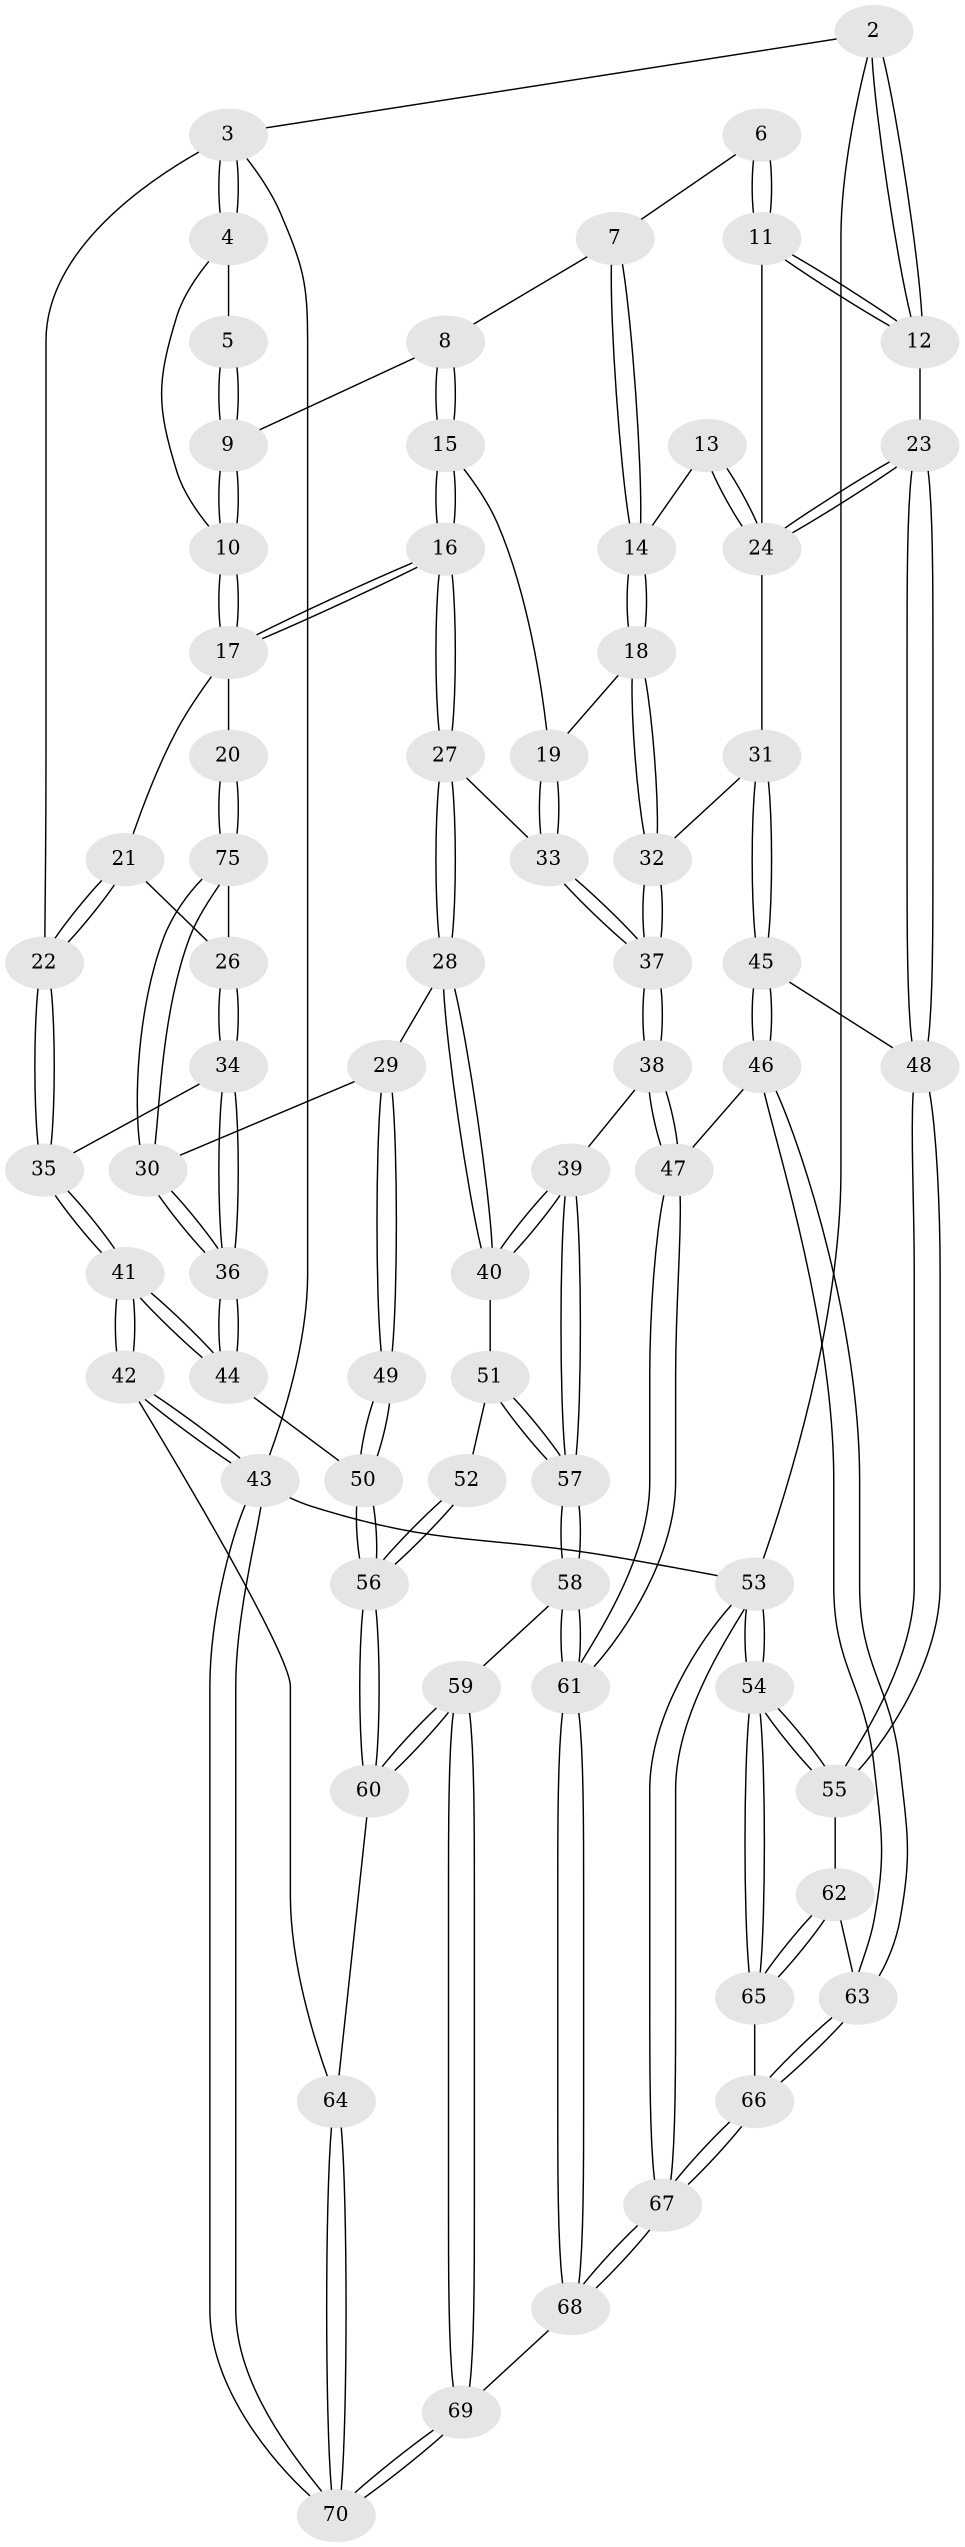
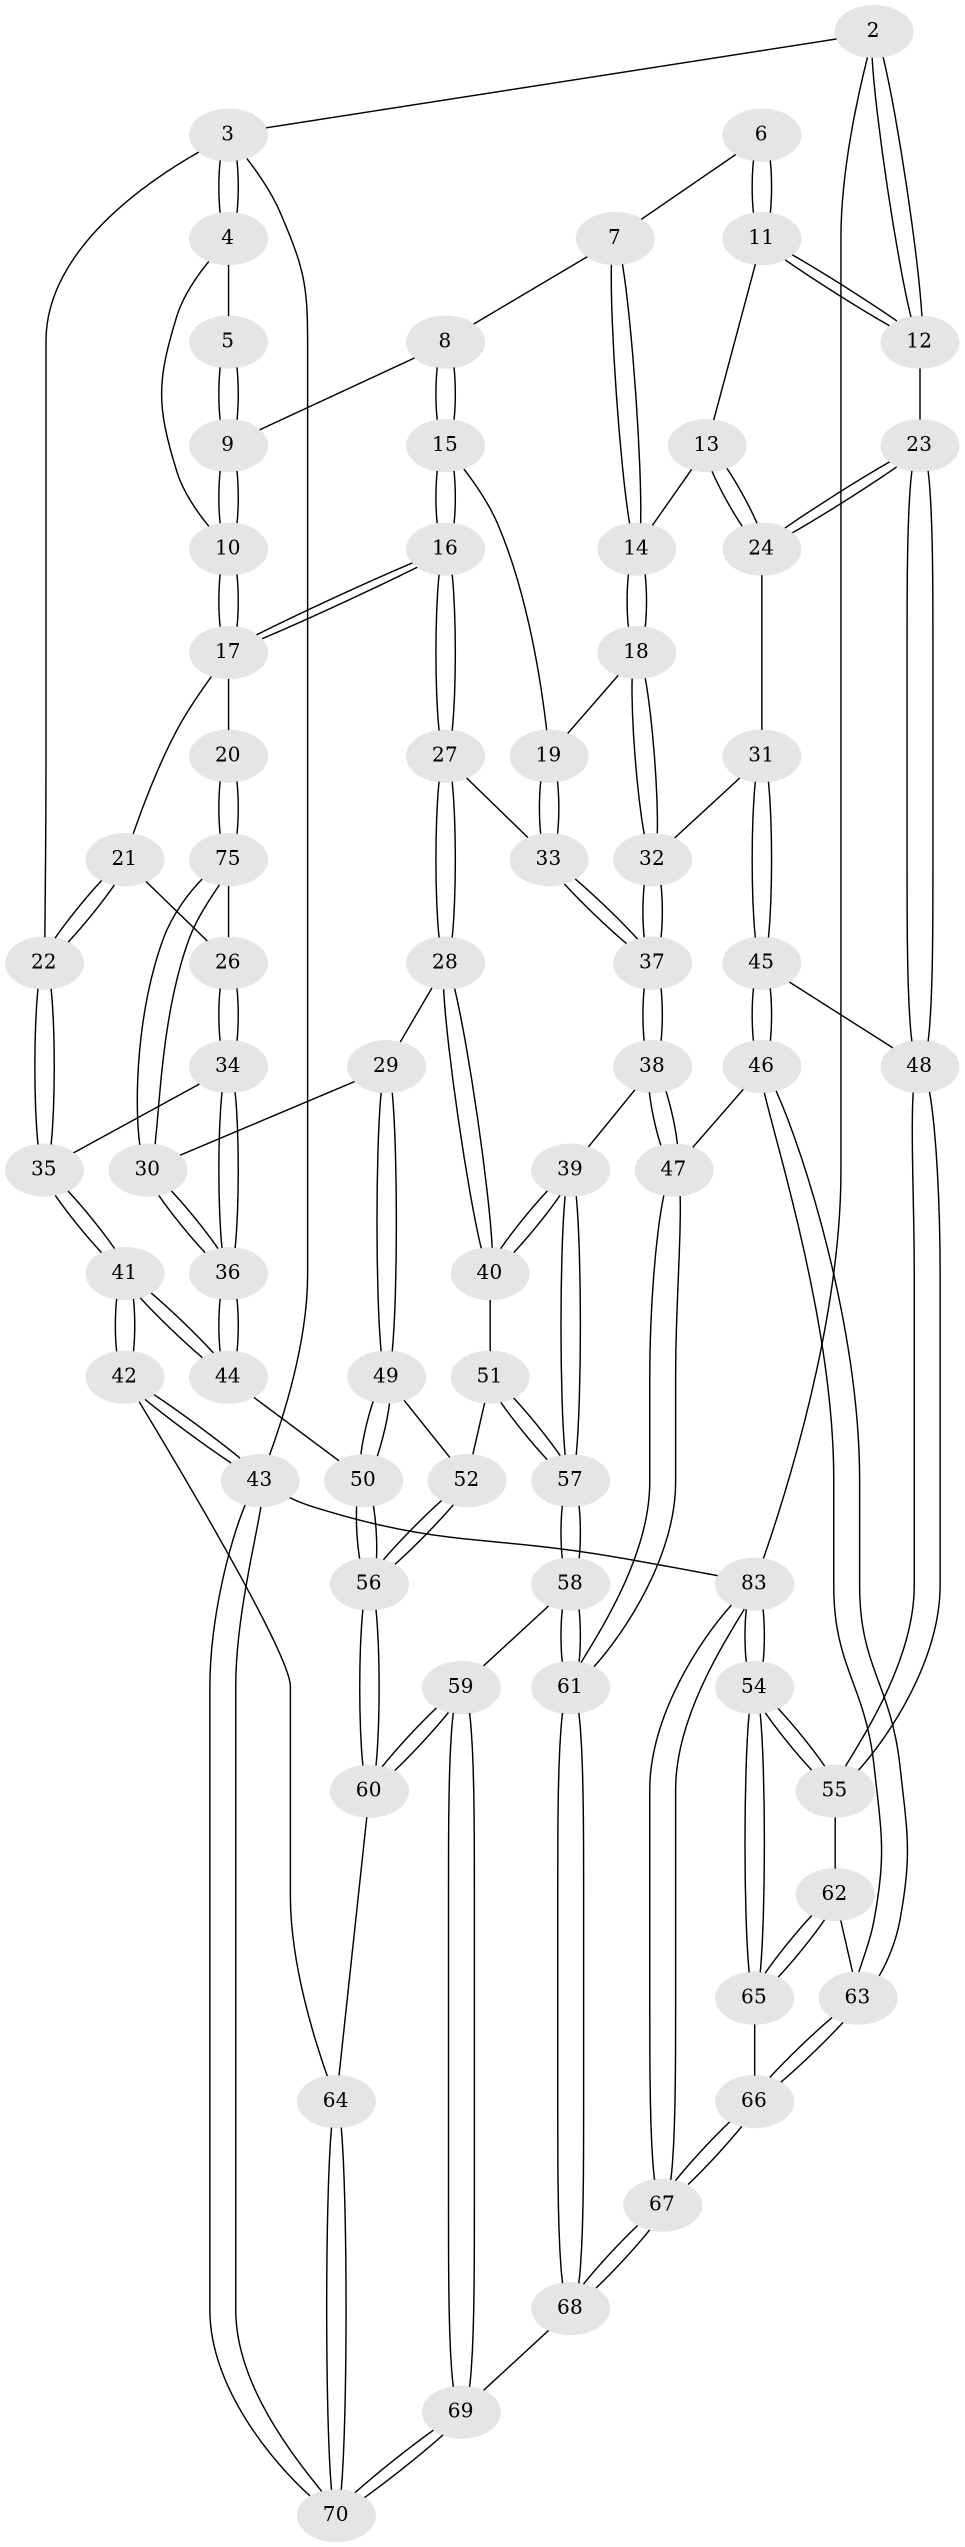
(762, 394) -> (735, 342)
none -> (427, 1429)
(755, 1584) -> (755, 1584)
